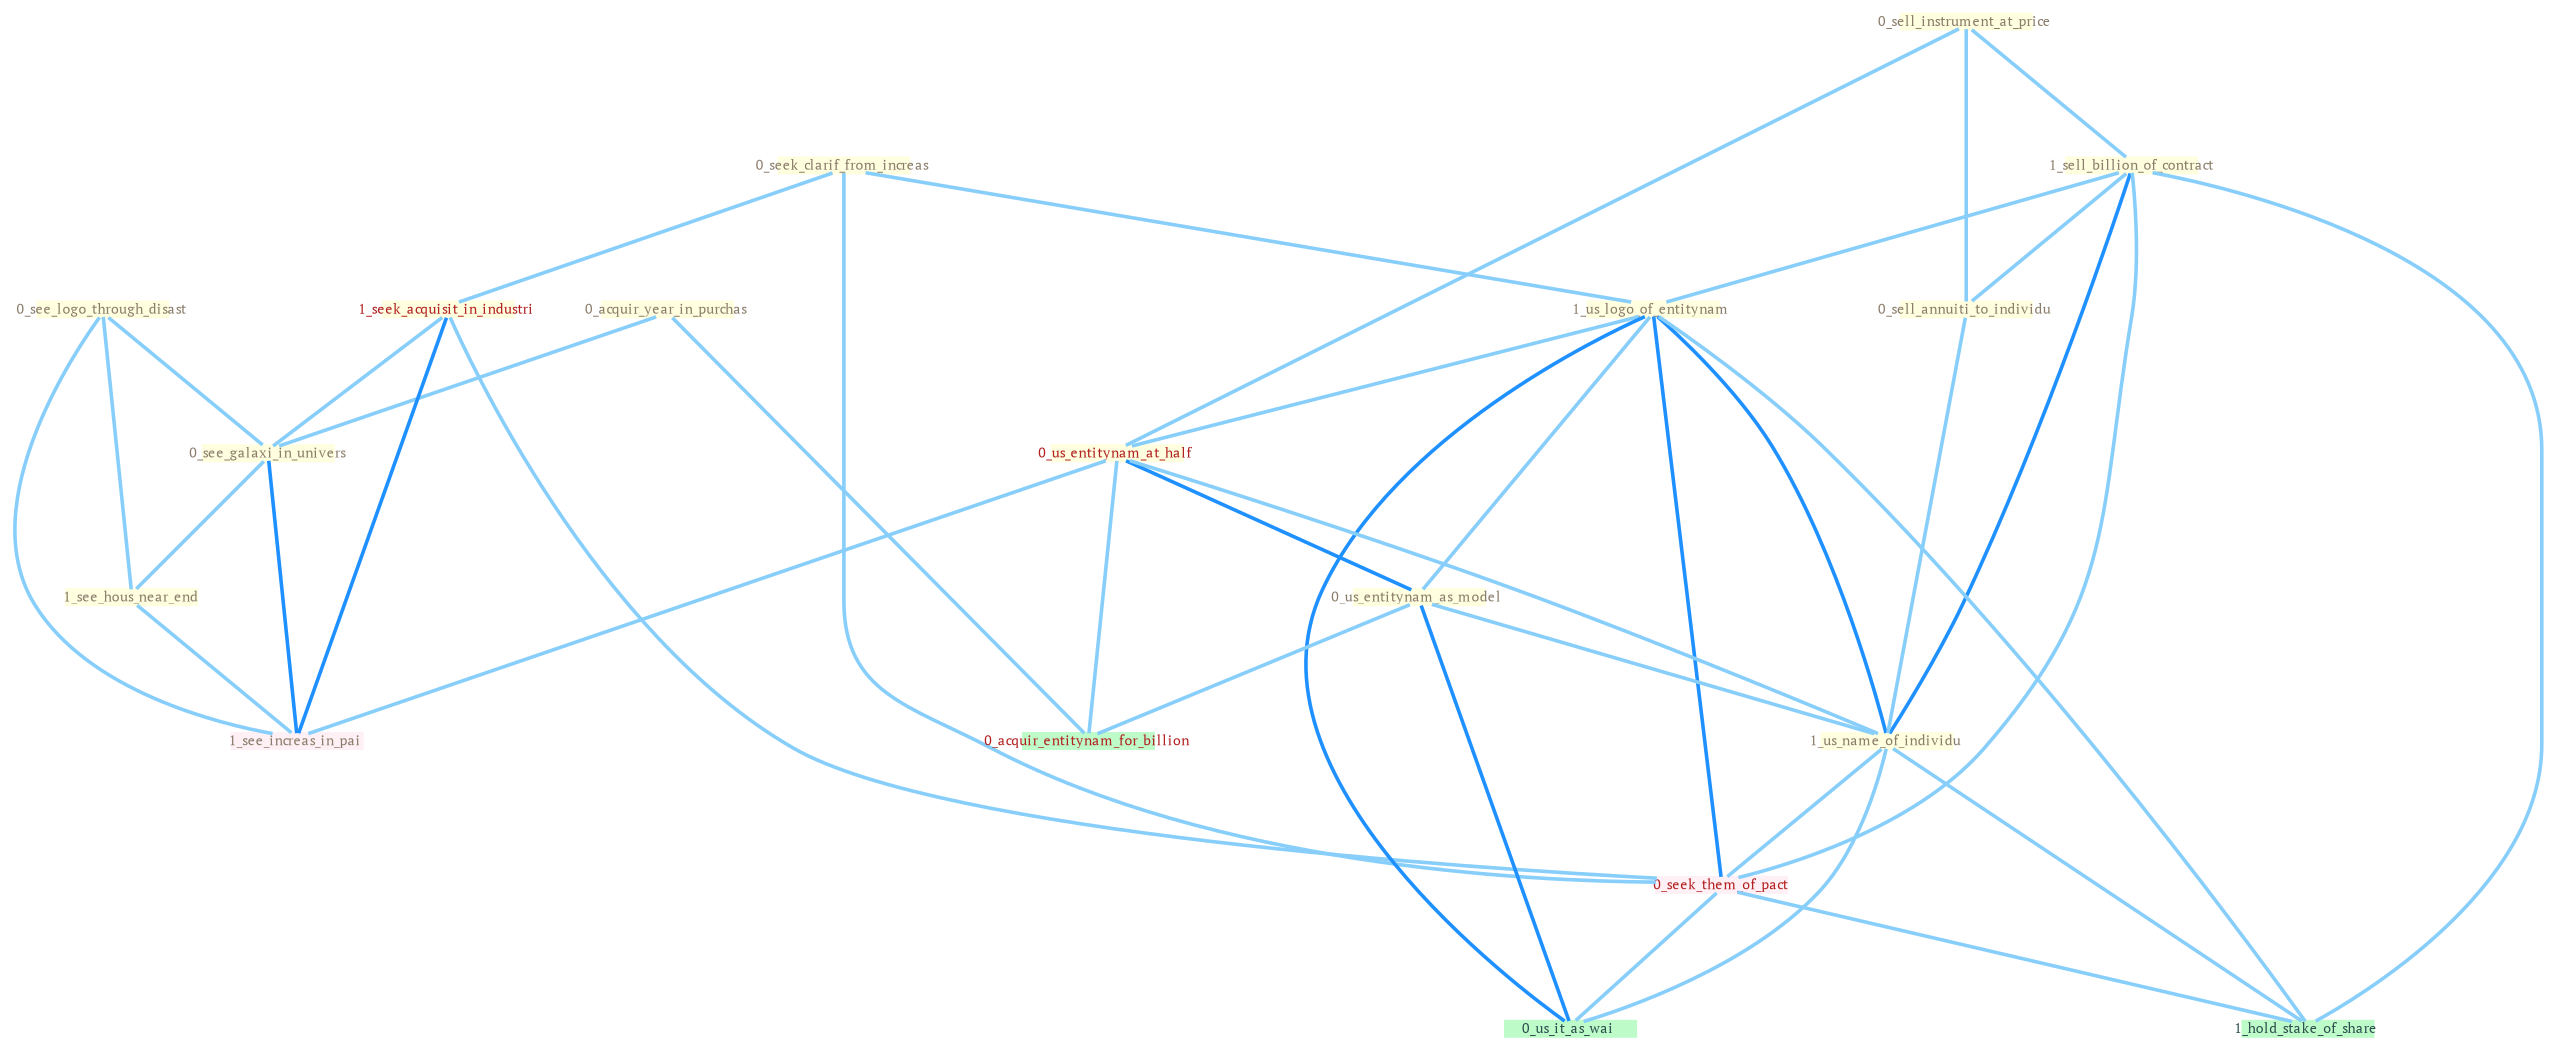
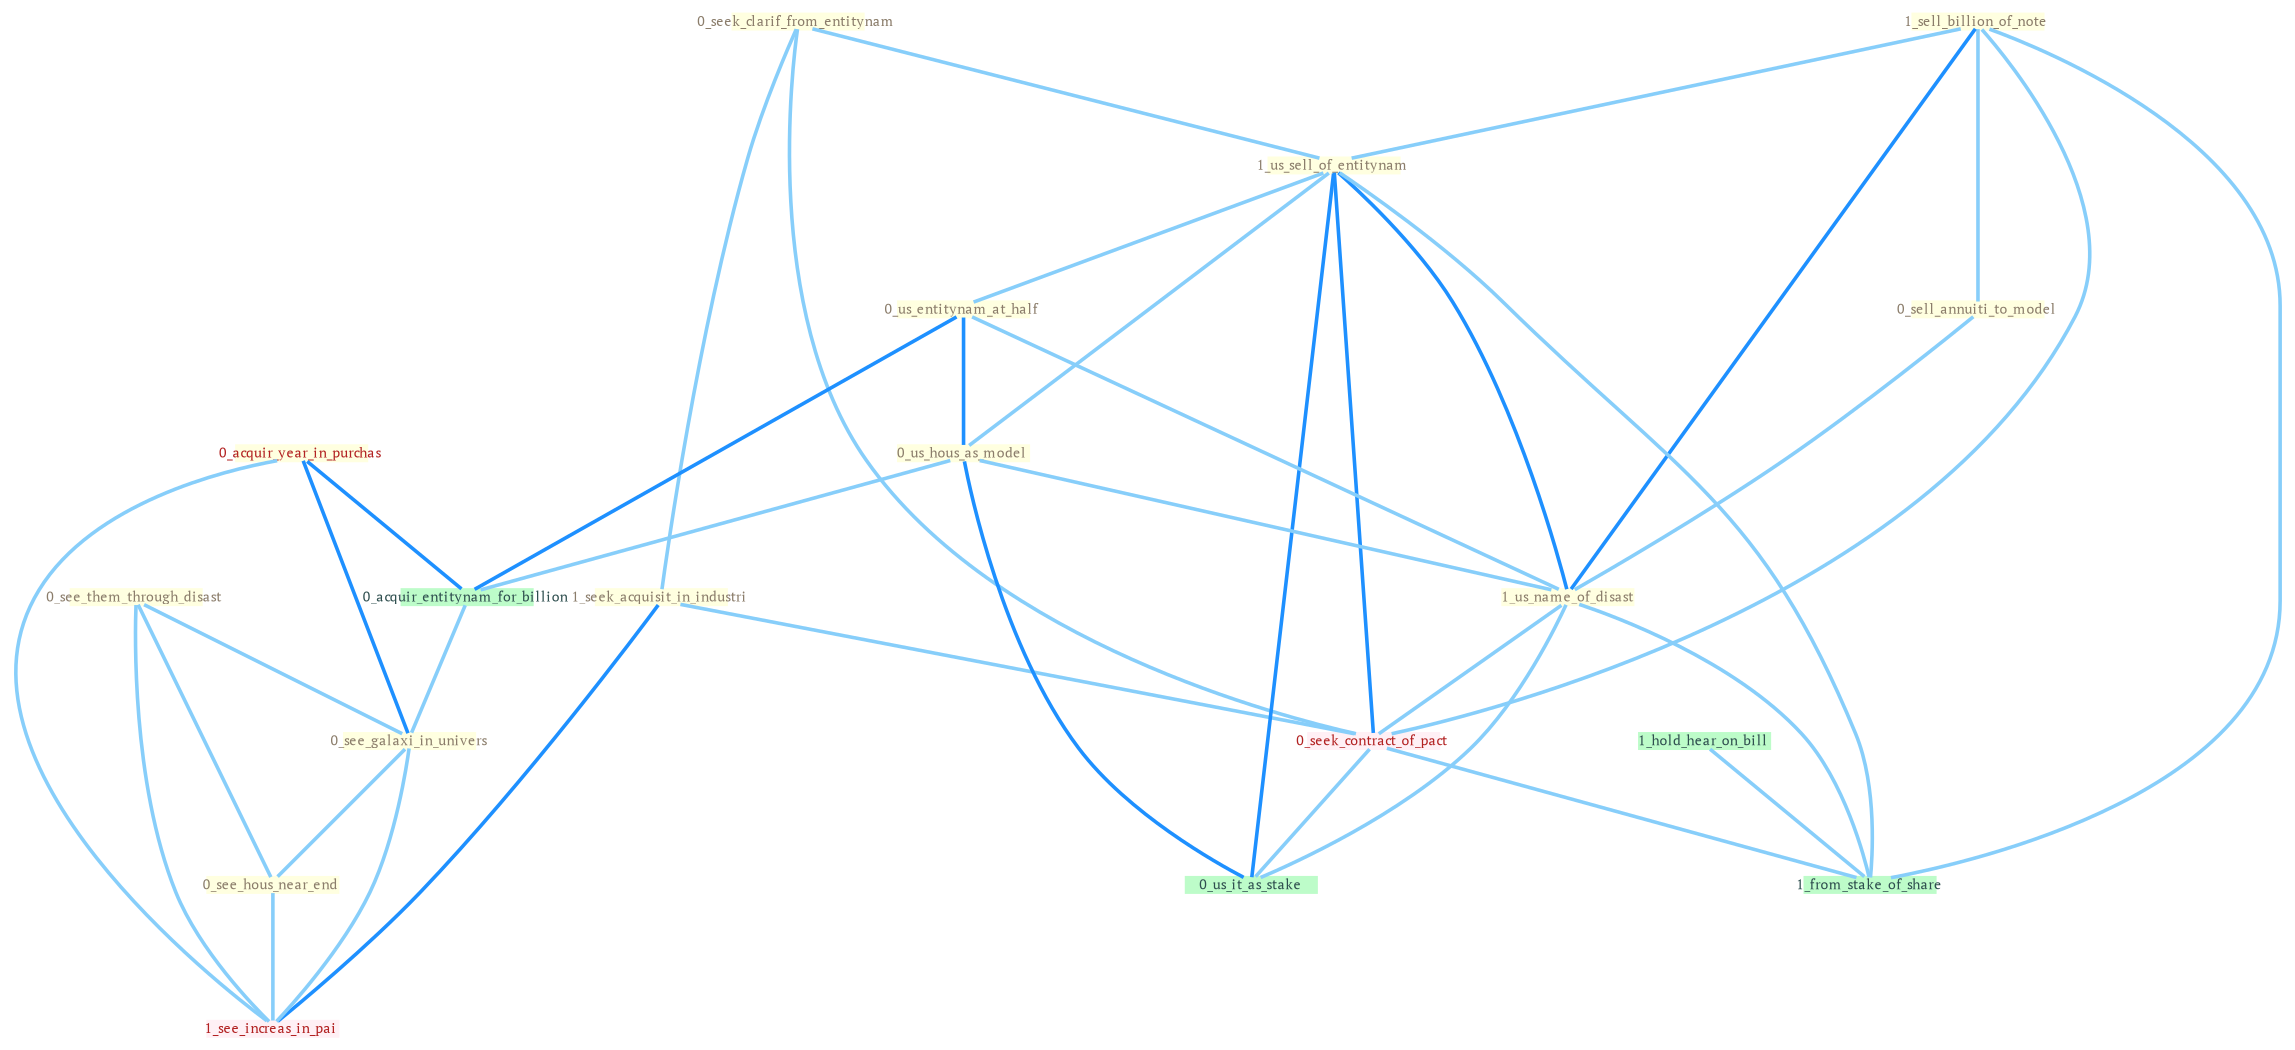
(1966, 22) -> none
(844, 165) -> (798, 22)
(2132, 165) -> (1978, 22)
(103, 309) -> (136, 597)
(448, 309) -> (661, 597)
(668, 309) -> (302, 453)
(1653, 309) -> (1334, 165)
(1966, 309) -> (1978, 309)
(358, 382) -> (438, 669)
(458, 385) -> (356, 597)
(1117, 453) -> (964, 309)
(868, 515) -> (384, 525)
(132, 597) -> (273, 885)
(283, 597) -> (368, 897)
(707, 597) -> (22, 711)
(1103, 597) -> (716, 453)
(1419, 597) -> (964, 453)
(297, 741) -> (273, 1029)
(1089, 741) -> (467, 597)
none -> (1705, 741)
(1887, 741) -> (1568, 597)
(1722, 885) -> (1374, 741)
(1571, 1029) -> (1251, 885)
(2308, 1029) -> (1870, 885)
